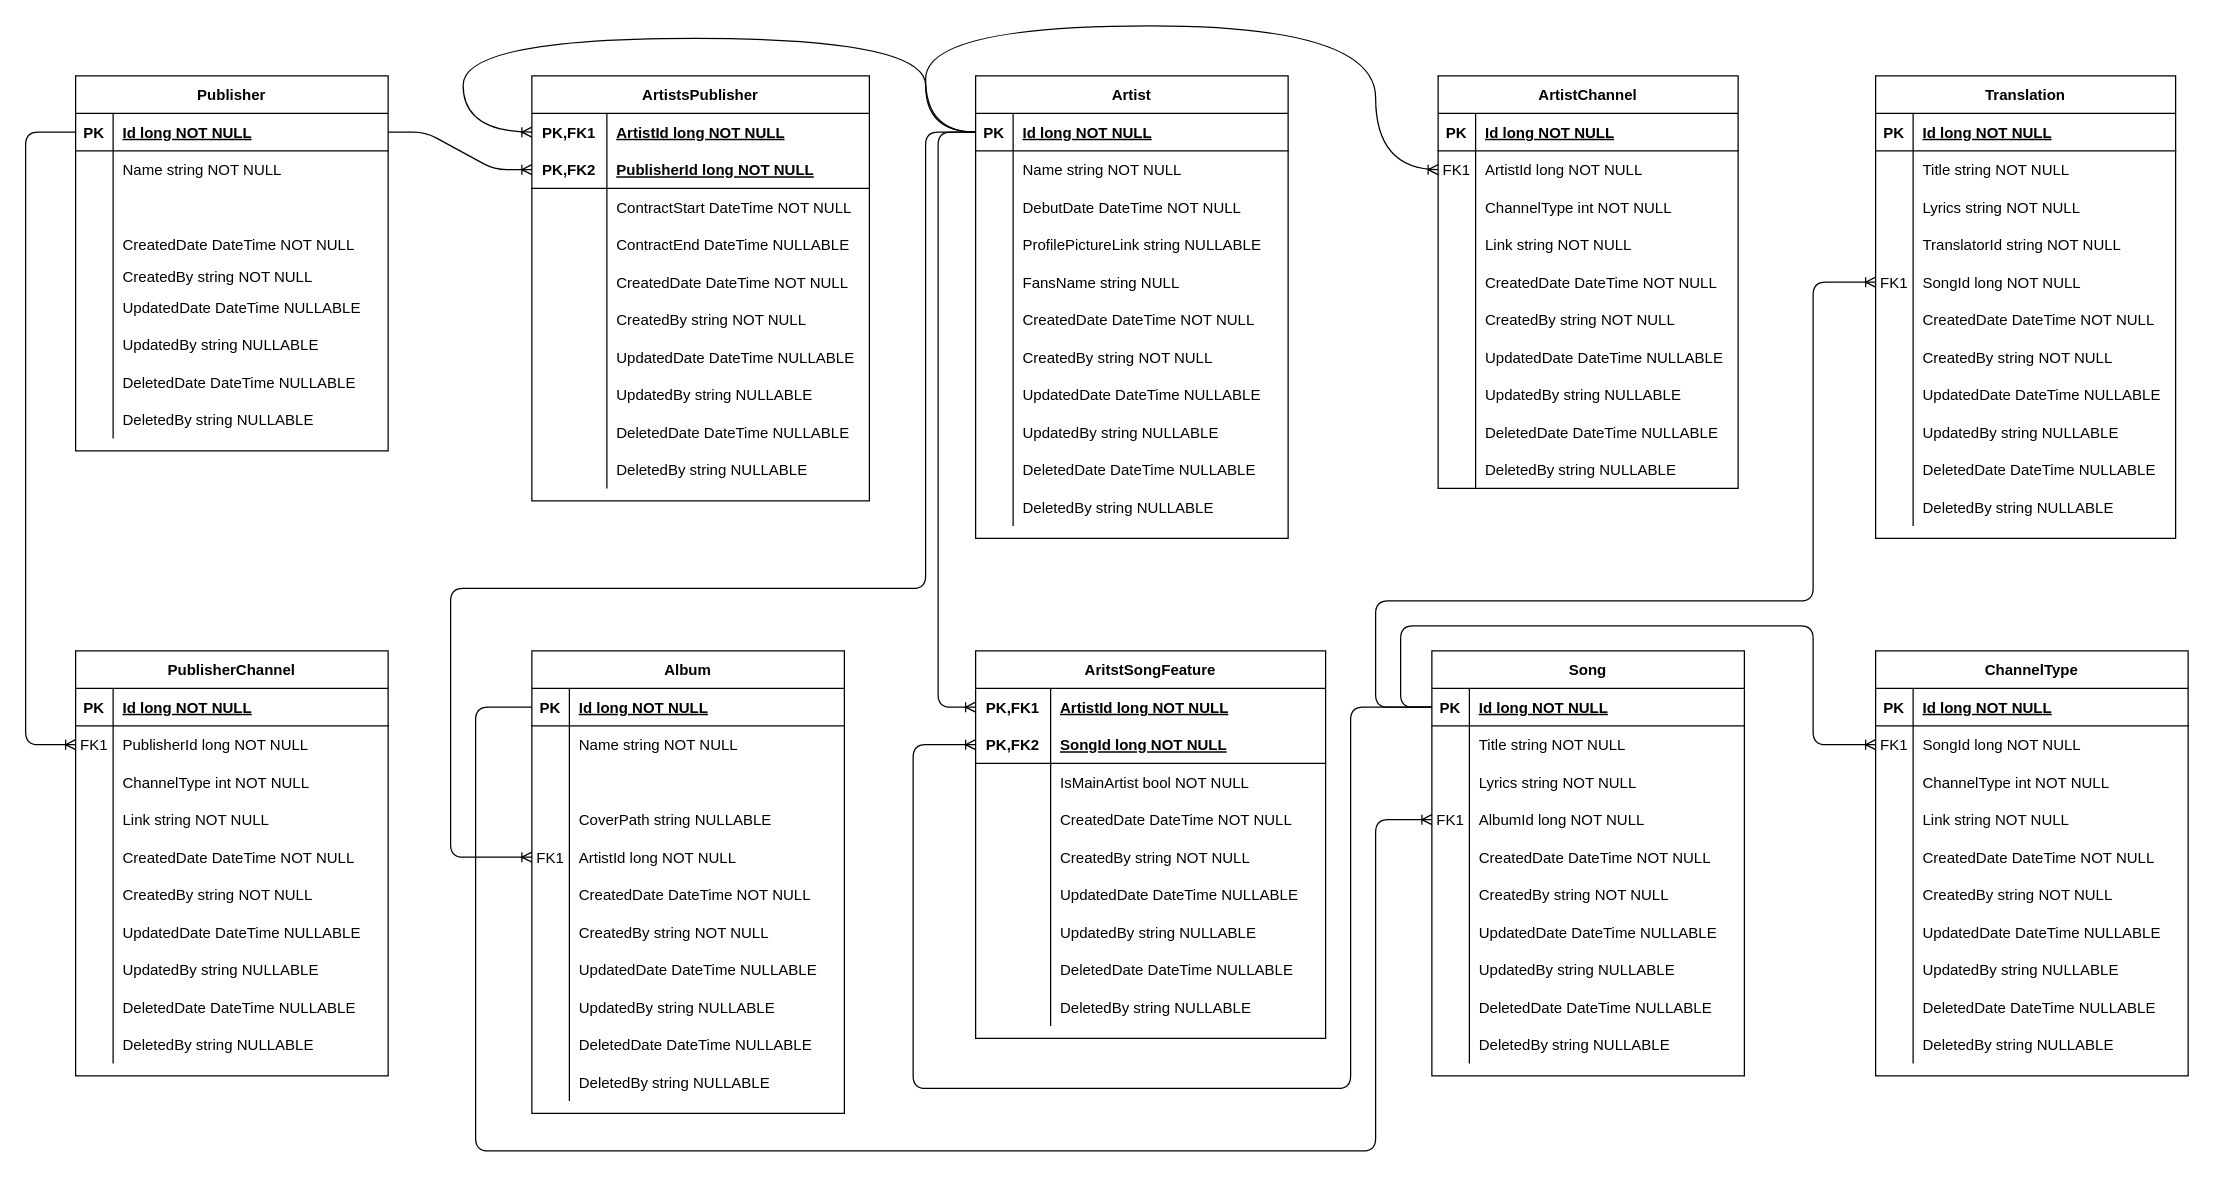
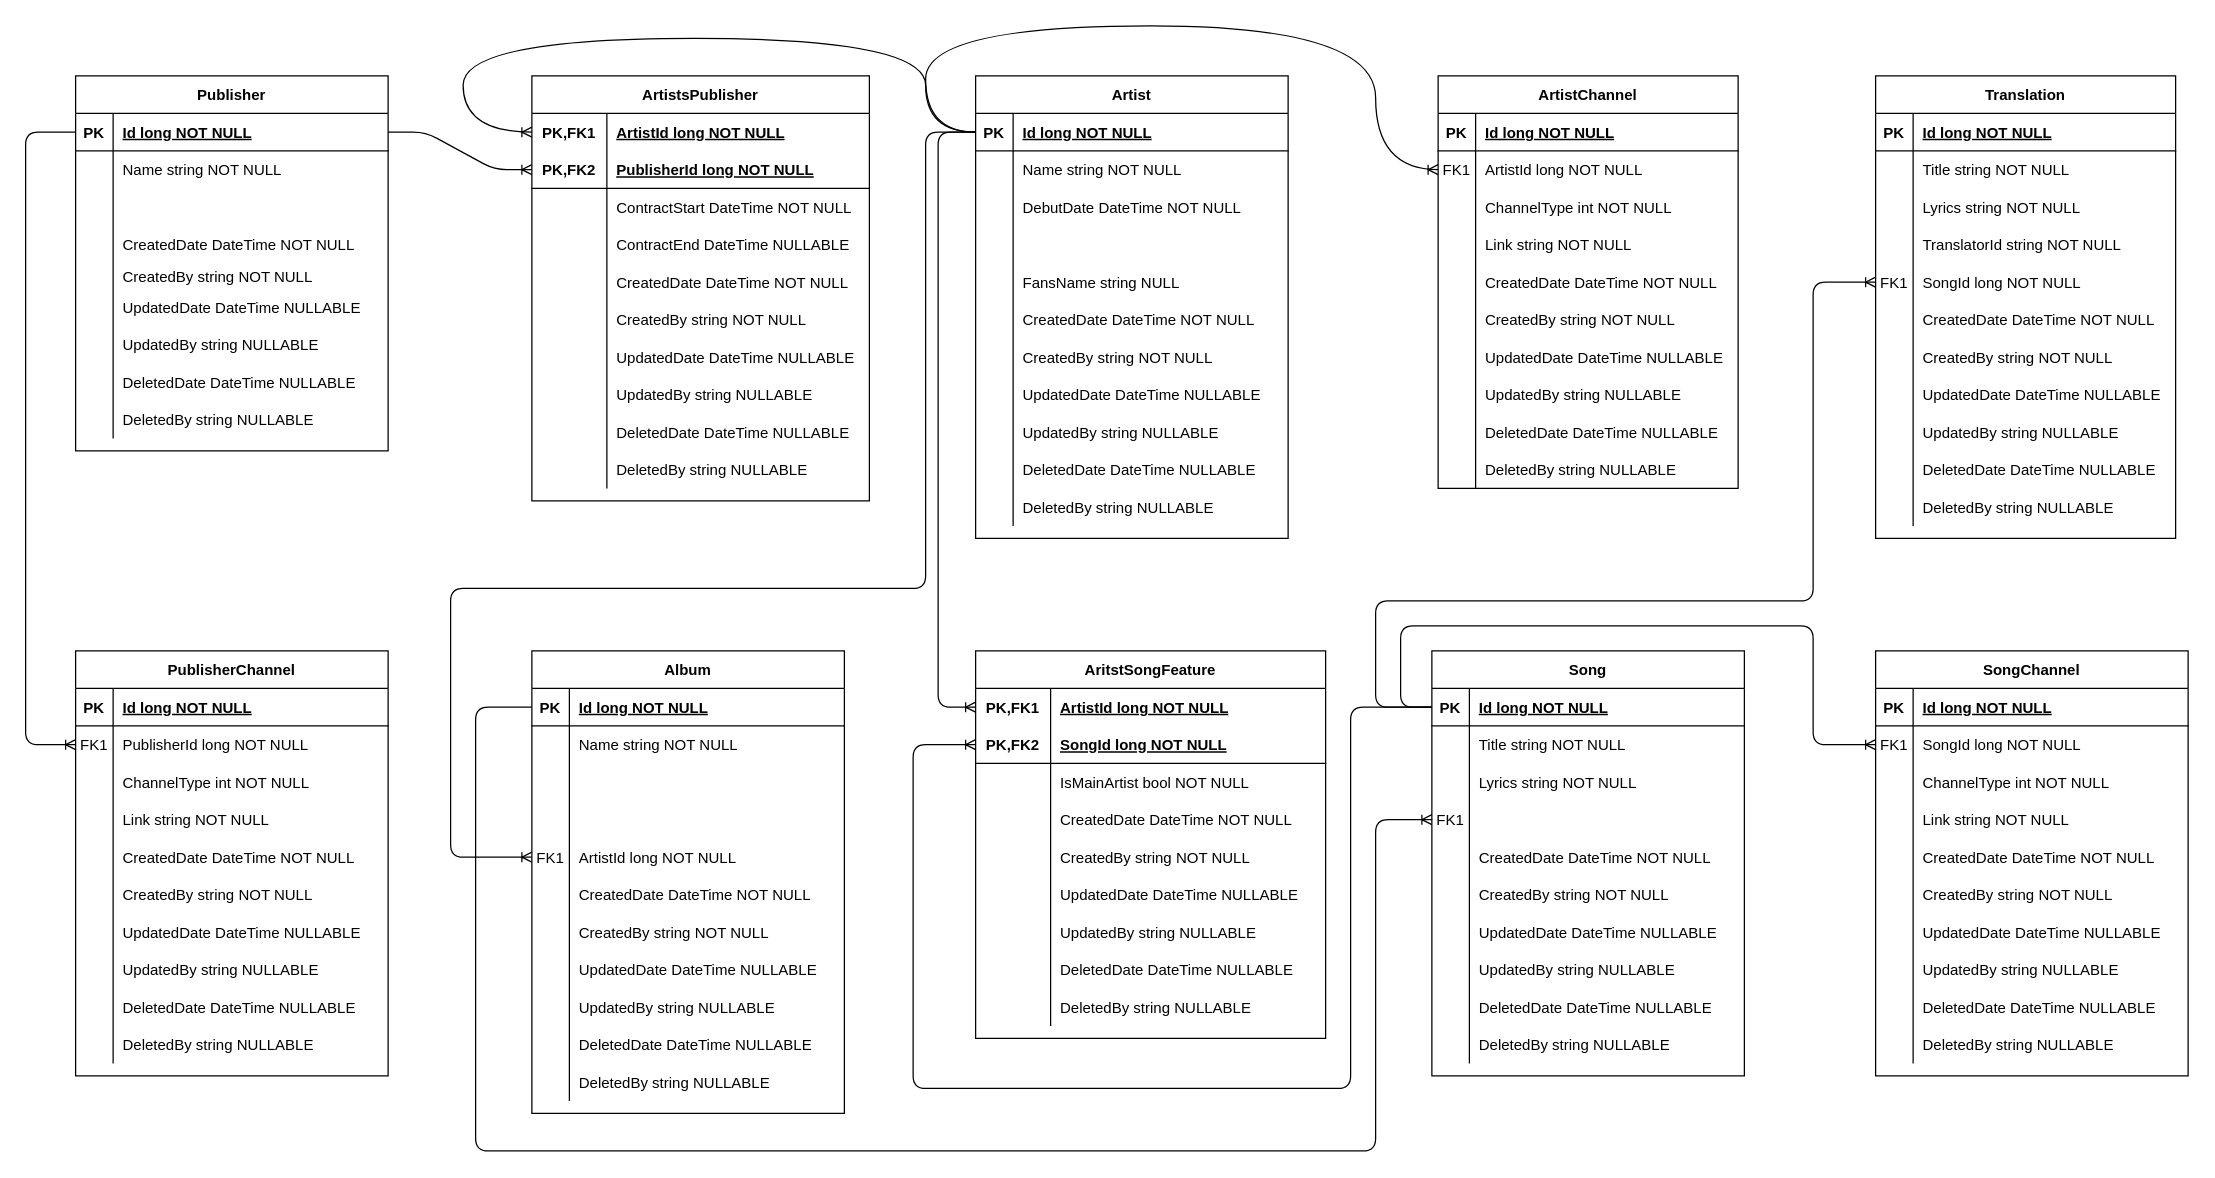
(1151, 244) -> none
(2031, 670) -> (2031, 670)
(707, 819) -> none
(1607, 819) -> none
